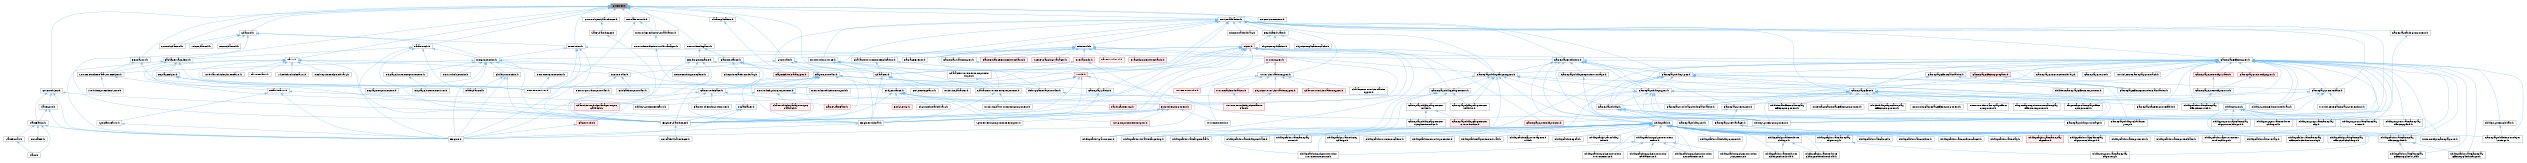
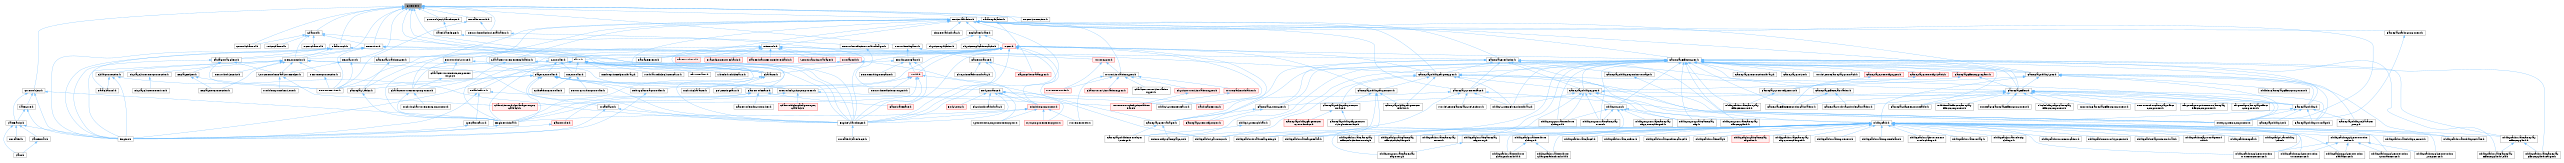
none -> (793, 56)
none -> (1895, 97)
